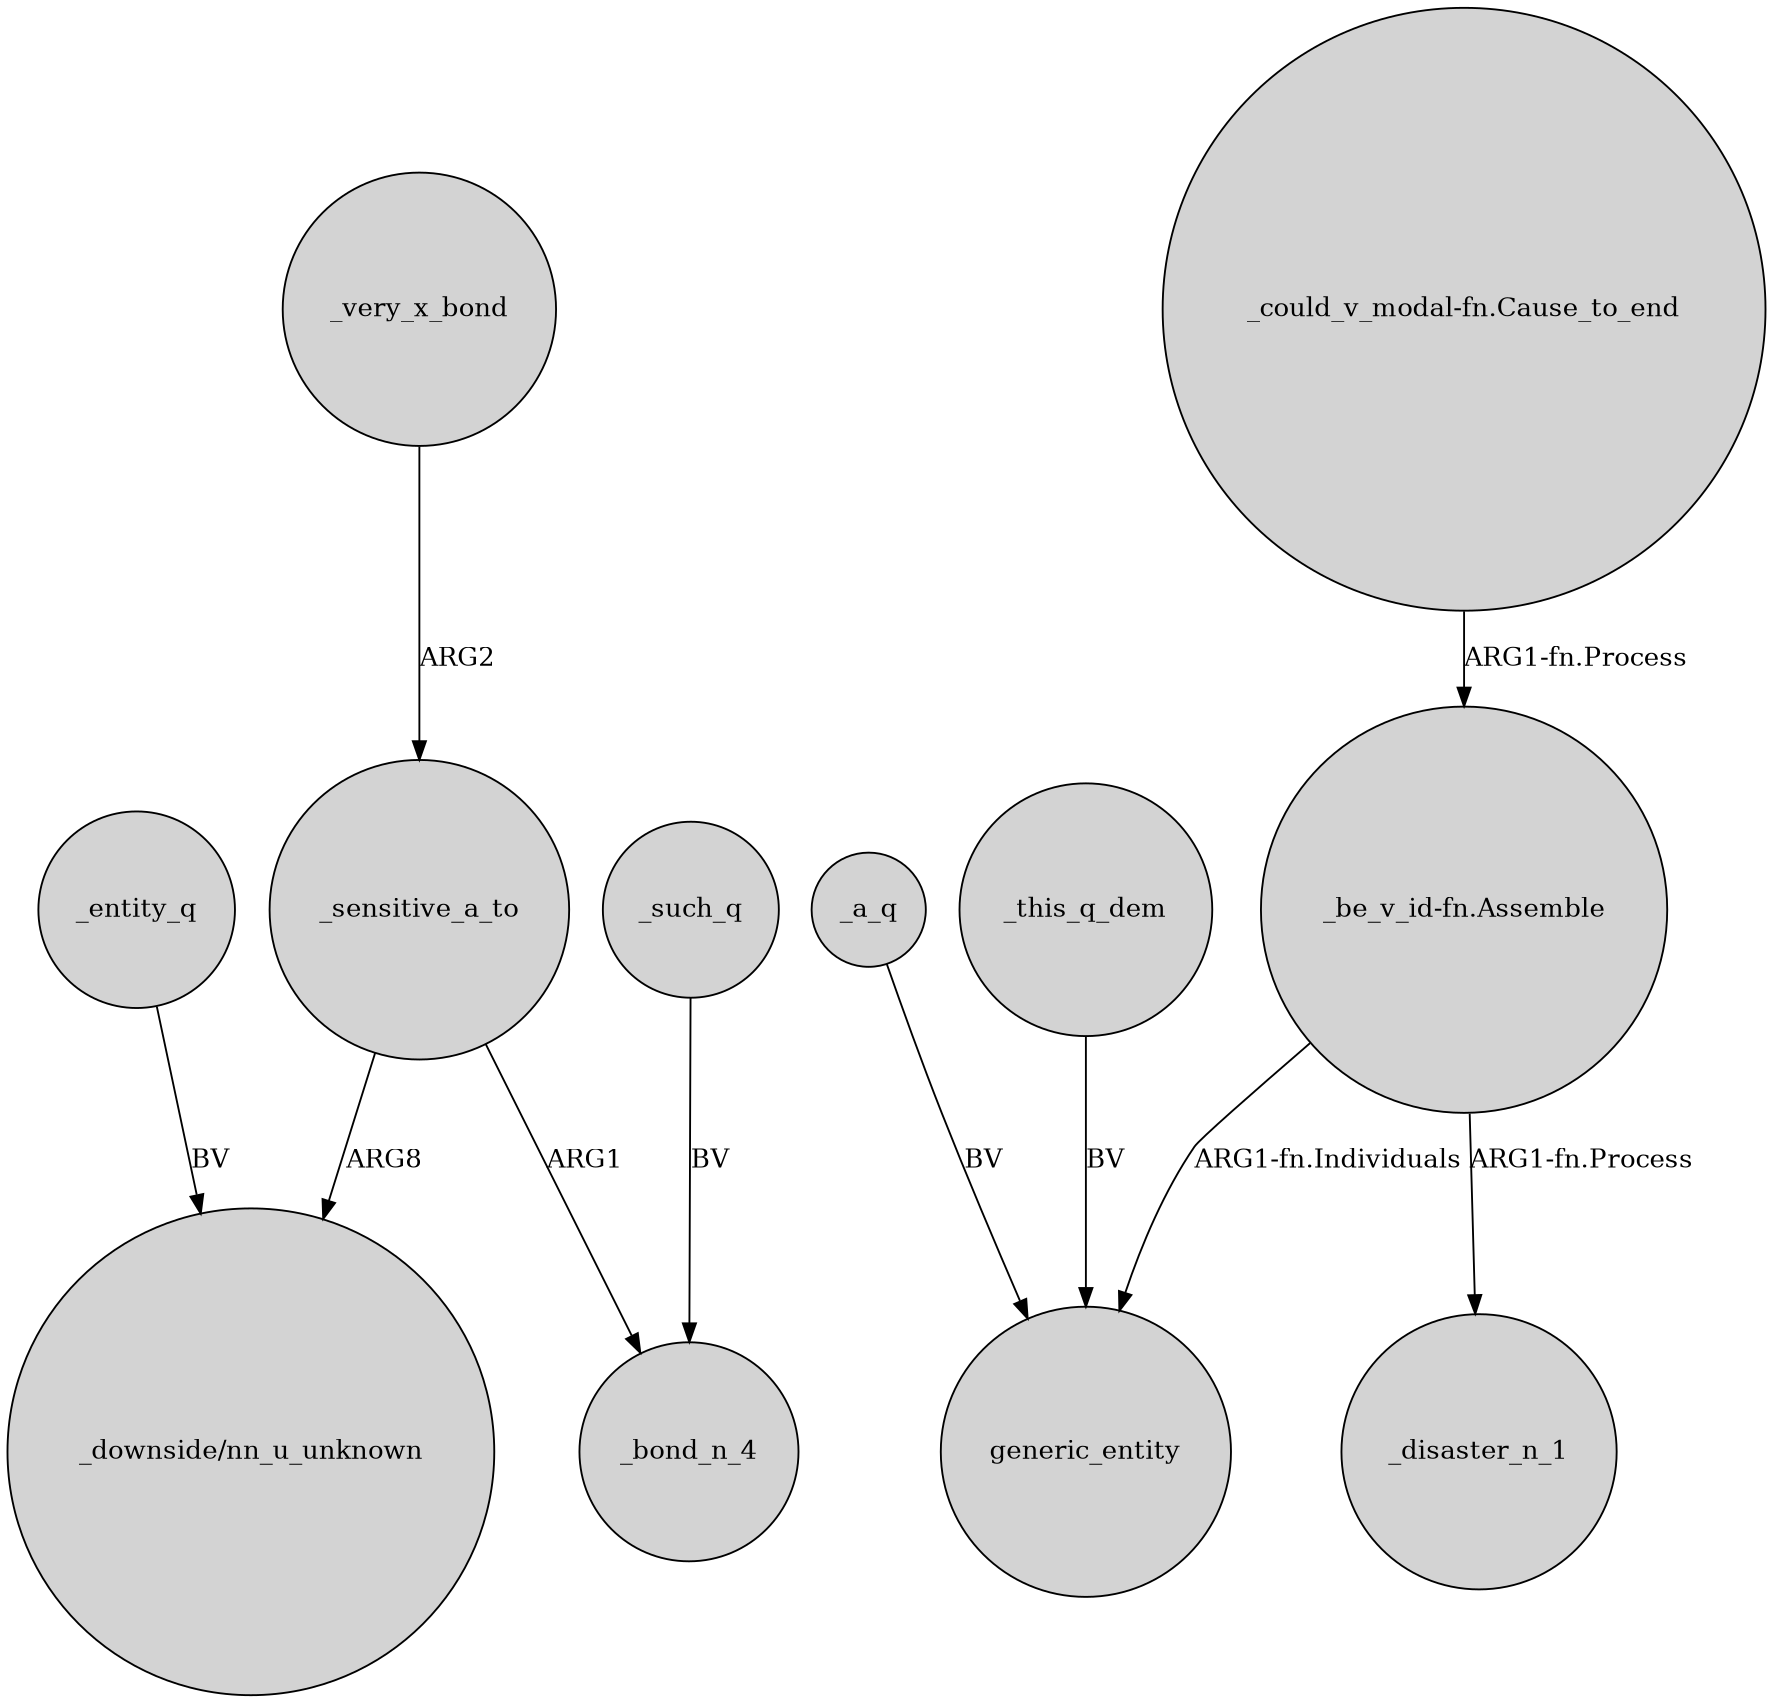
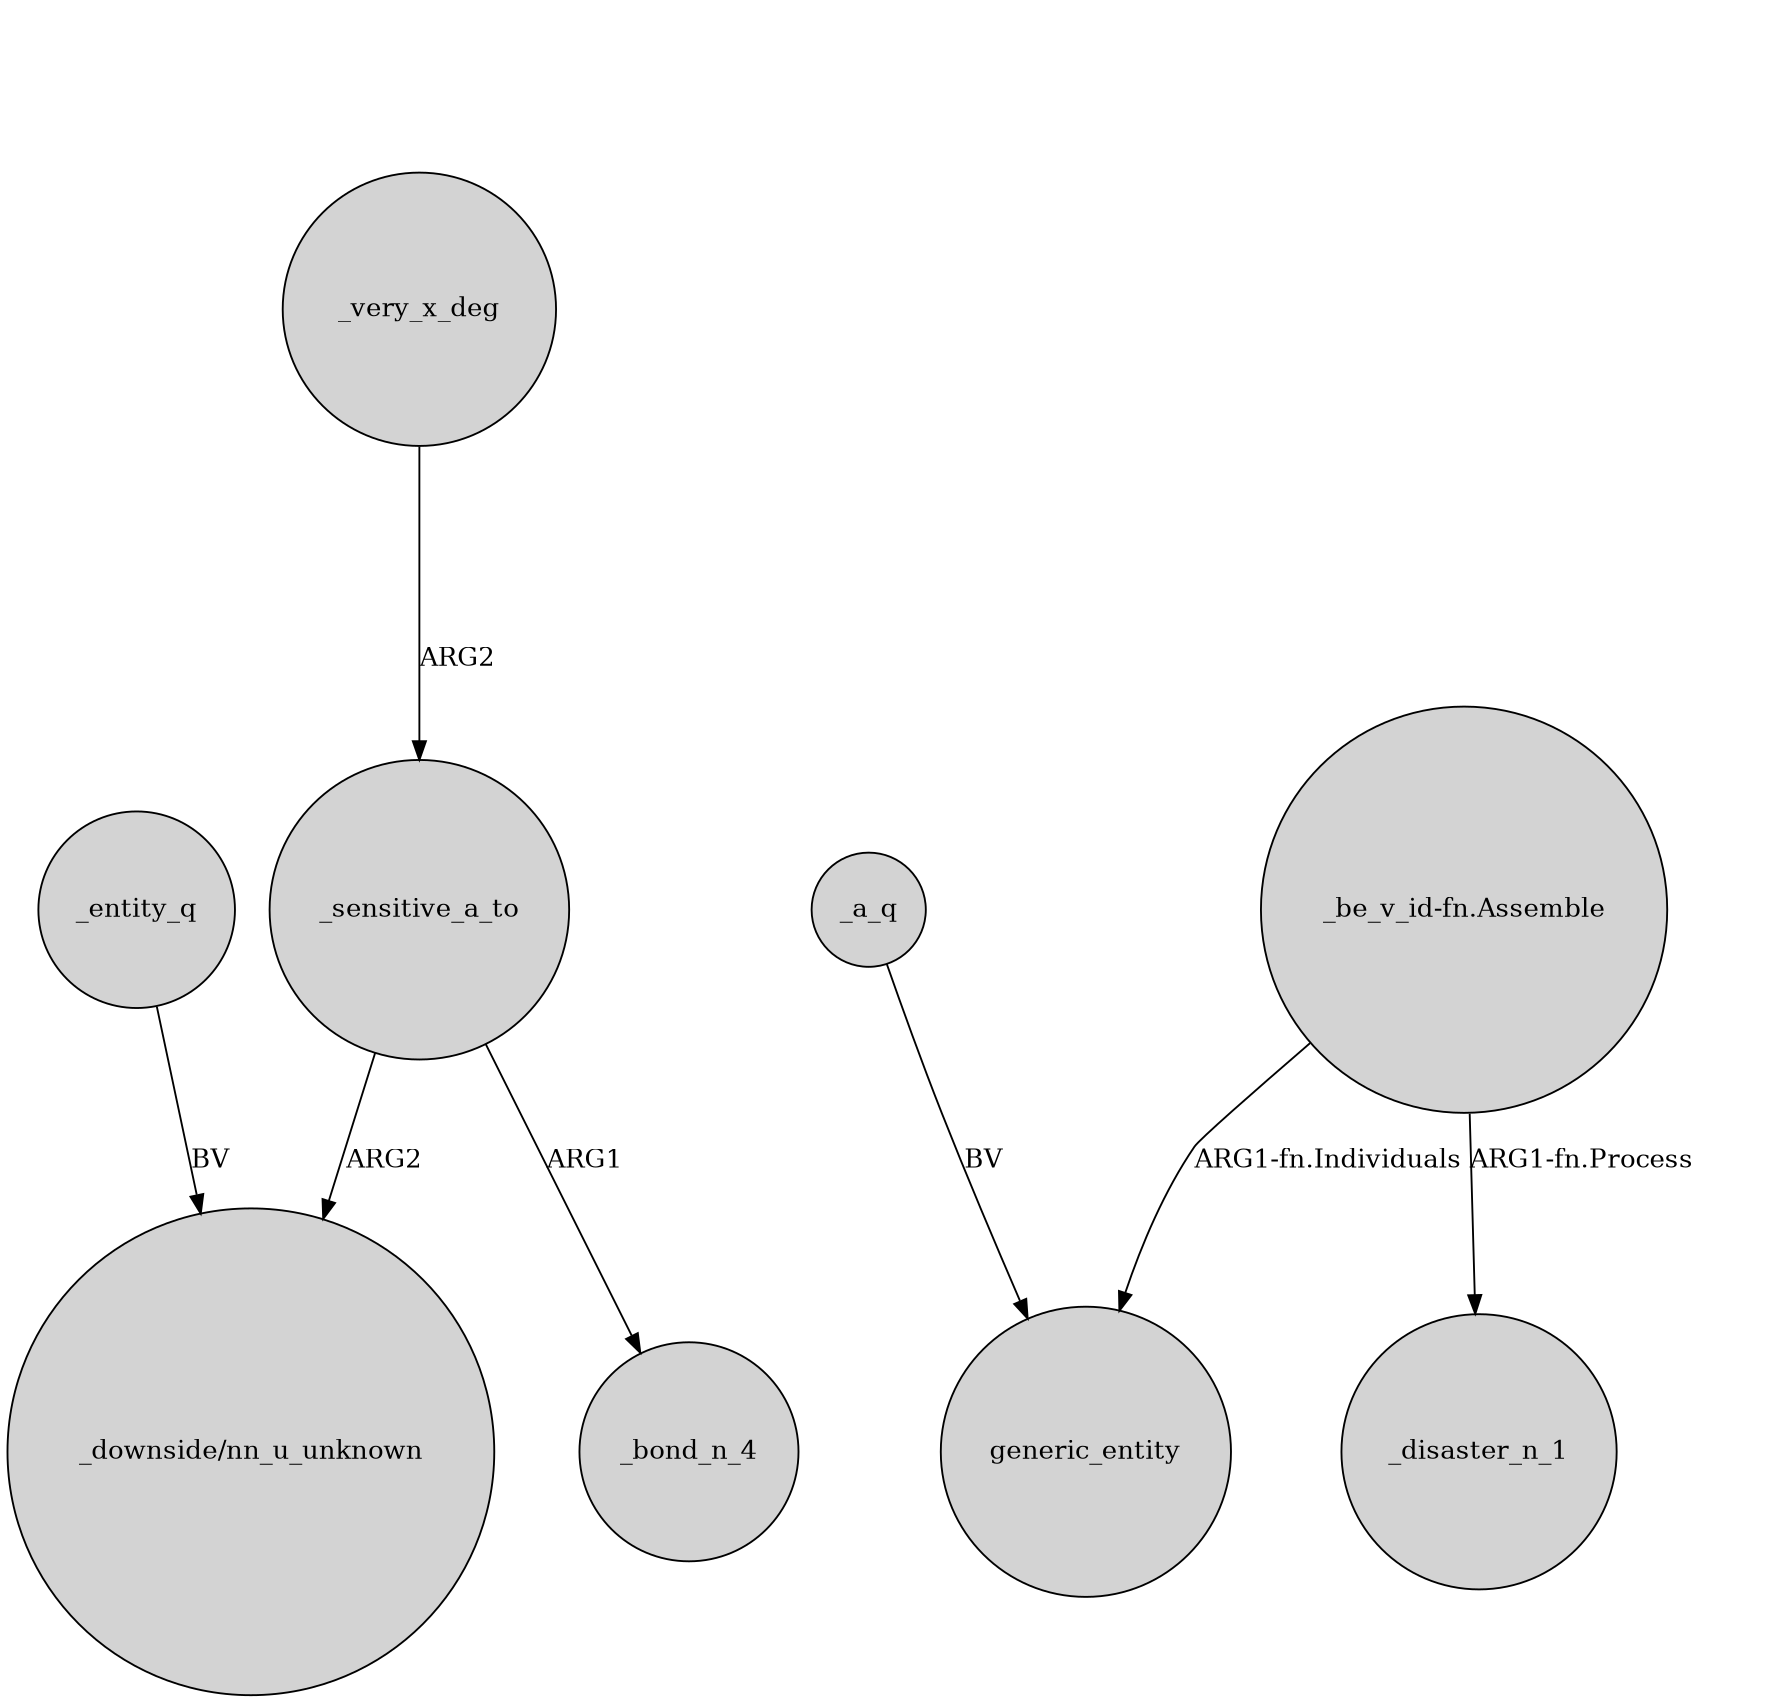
(419, 309) -> (419, 309)
(1464, 309) -> none
(691, 910) -> none
(1086, 910) -> none
(385, 1161) -> (385, 1161)
